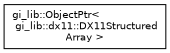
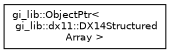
(85, 27) -> (85, 27)
